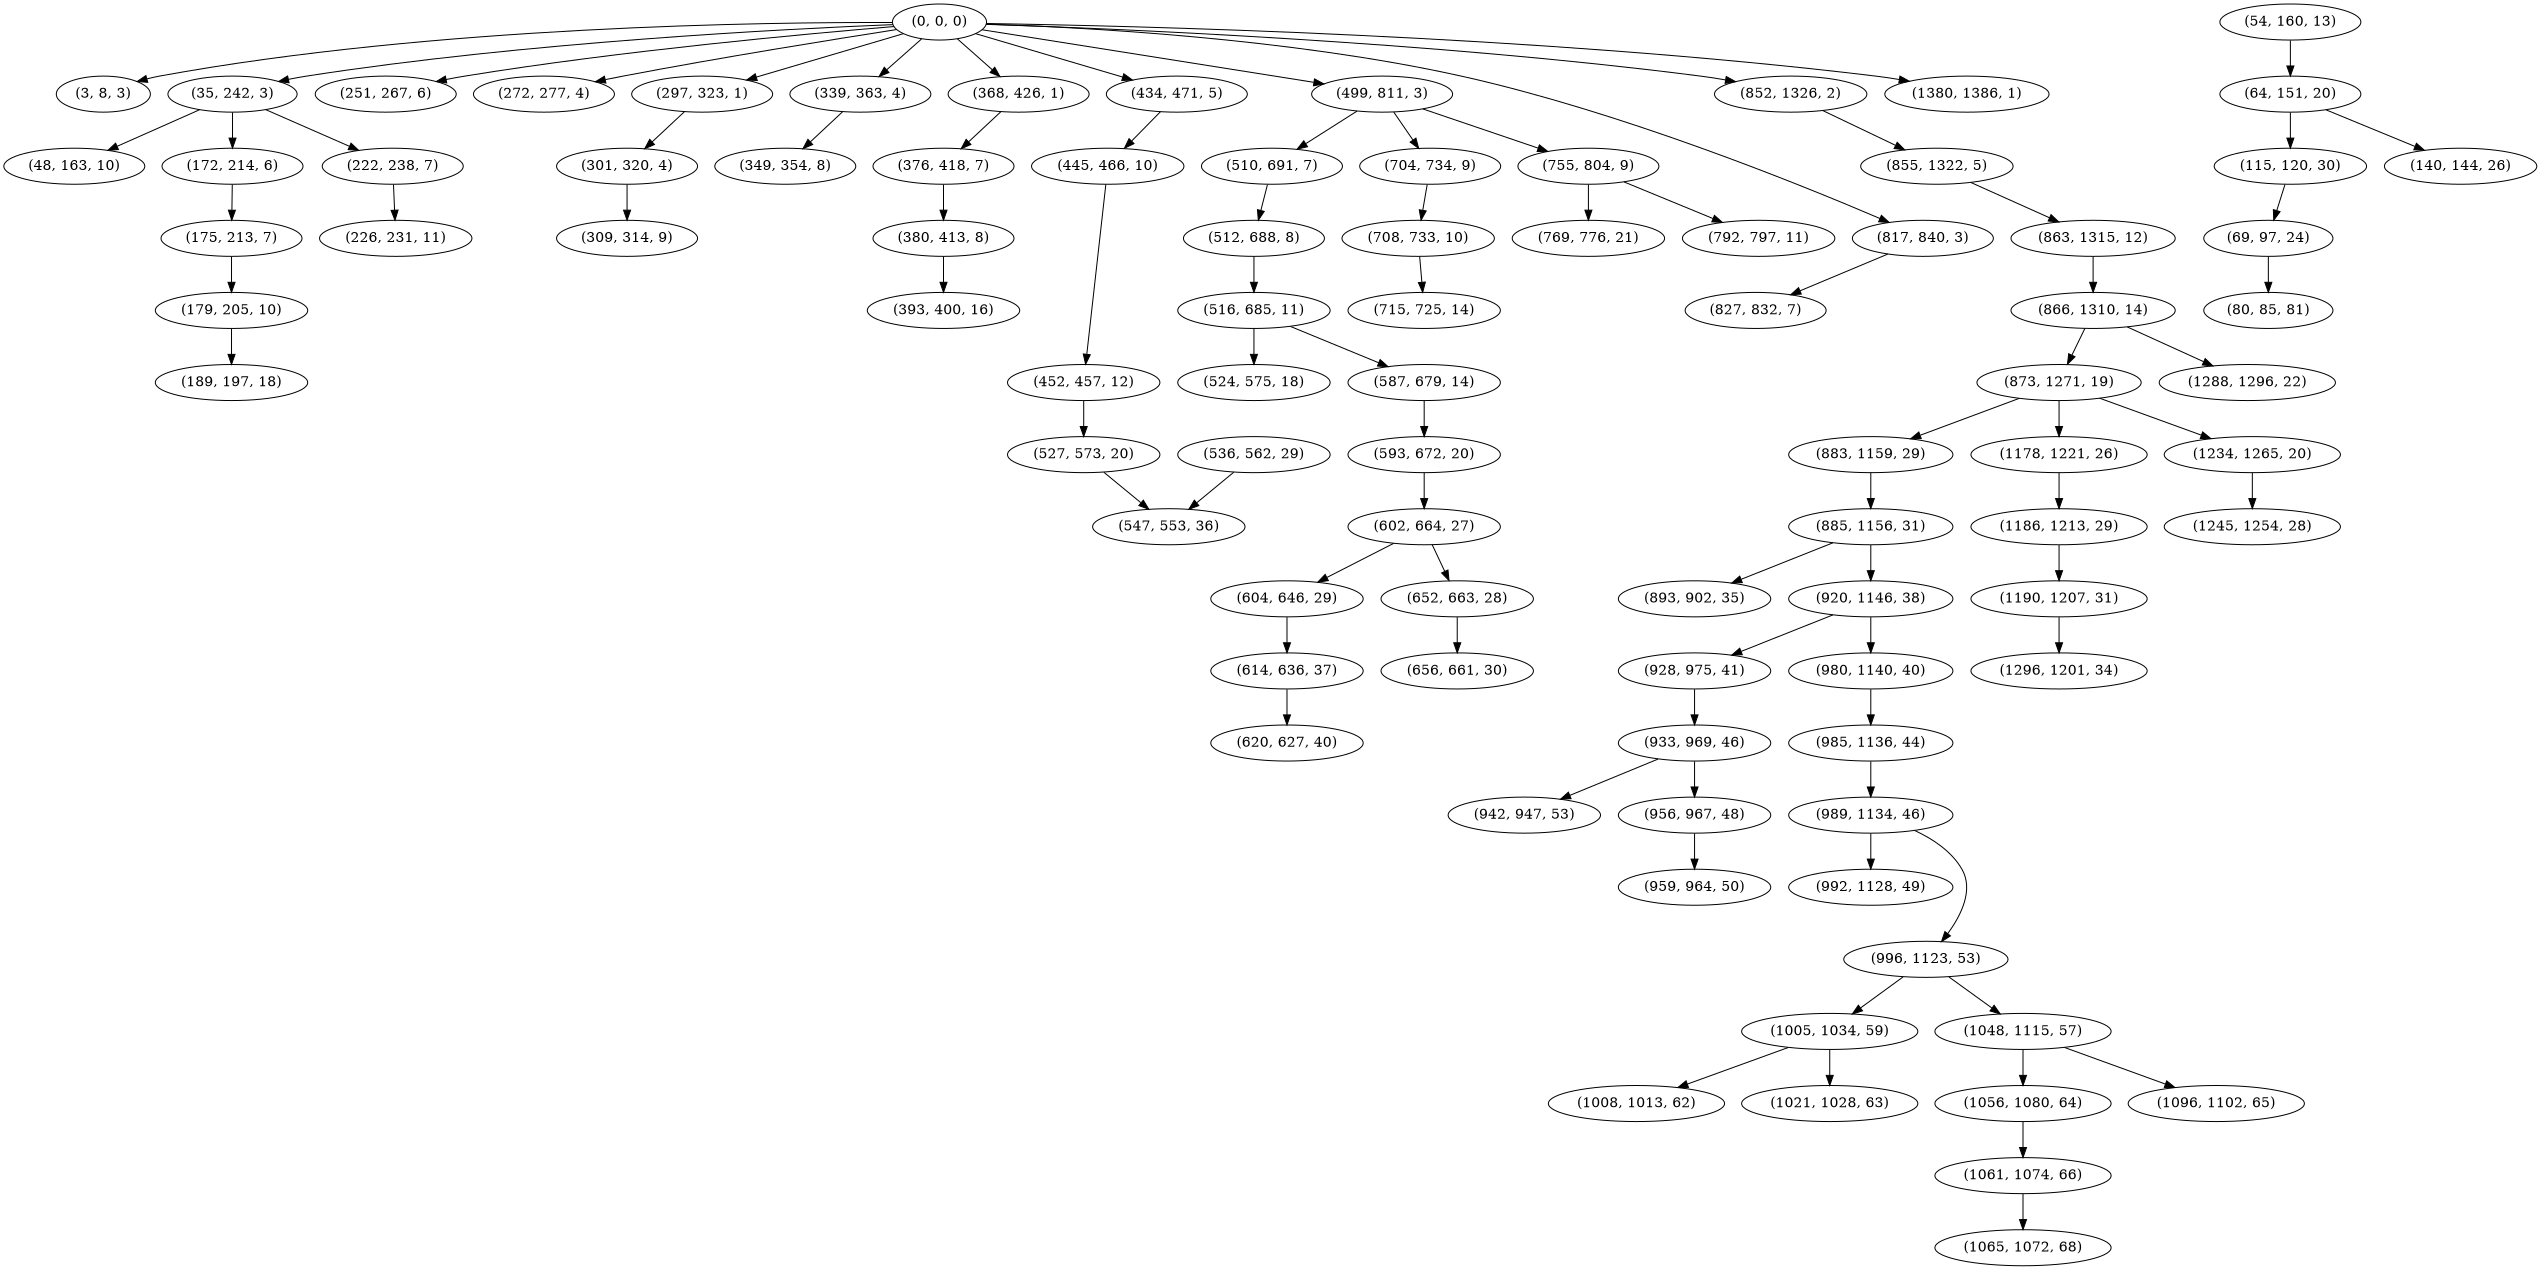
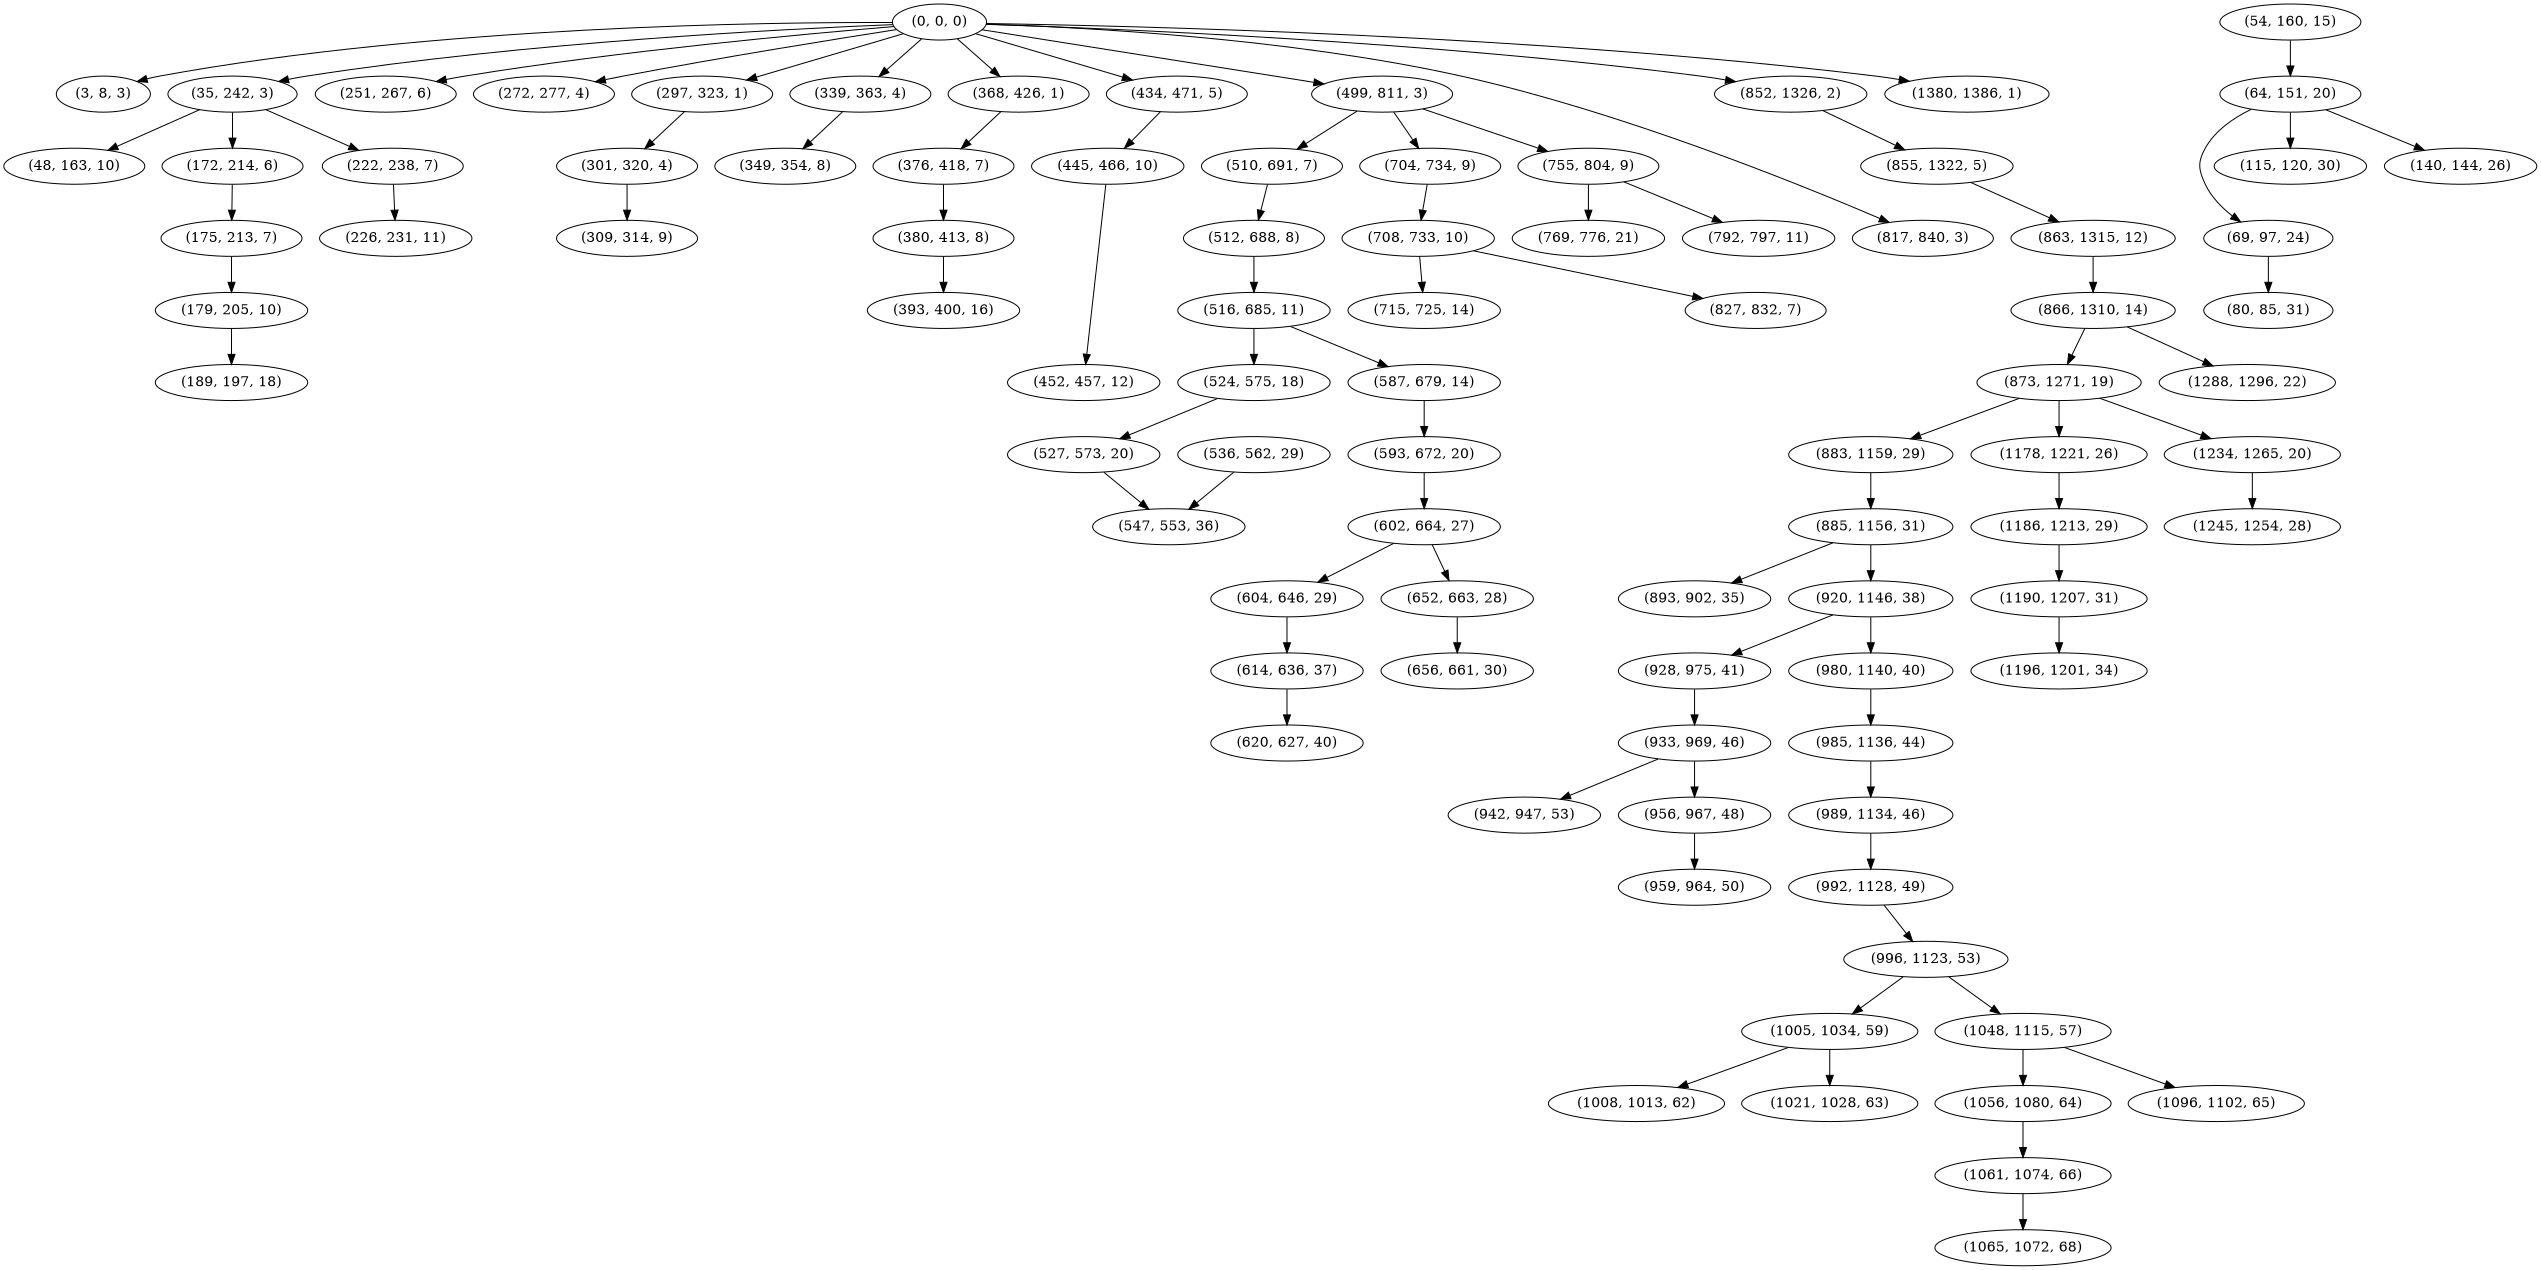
(2290, 22) -> (2290, 22)
(2281, 198) -> (2201, 157)
(1844, 272) -> (1583, 274)
(2268, 310) -> (2268, 310)
(1084, 414) -> (1173, 417)
(2059, 671) -> (2059, 671)
(1963, 873) -> (1895, 919)
